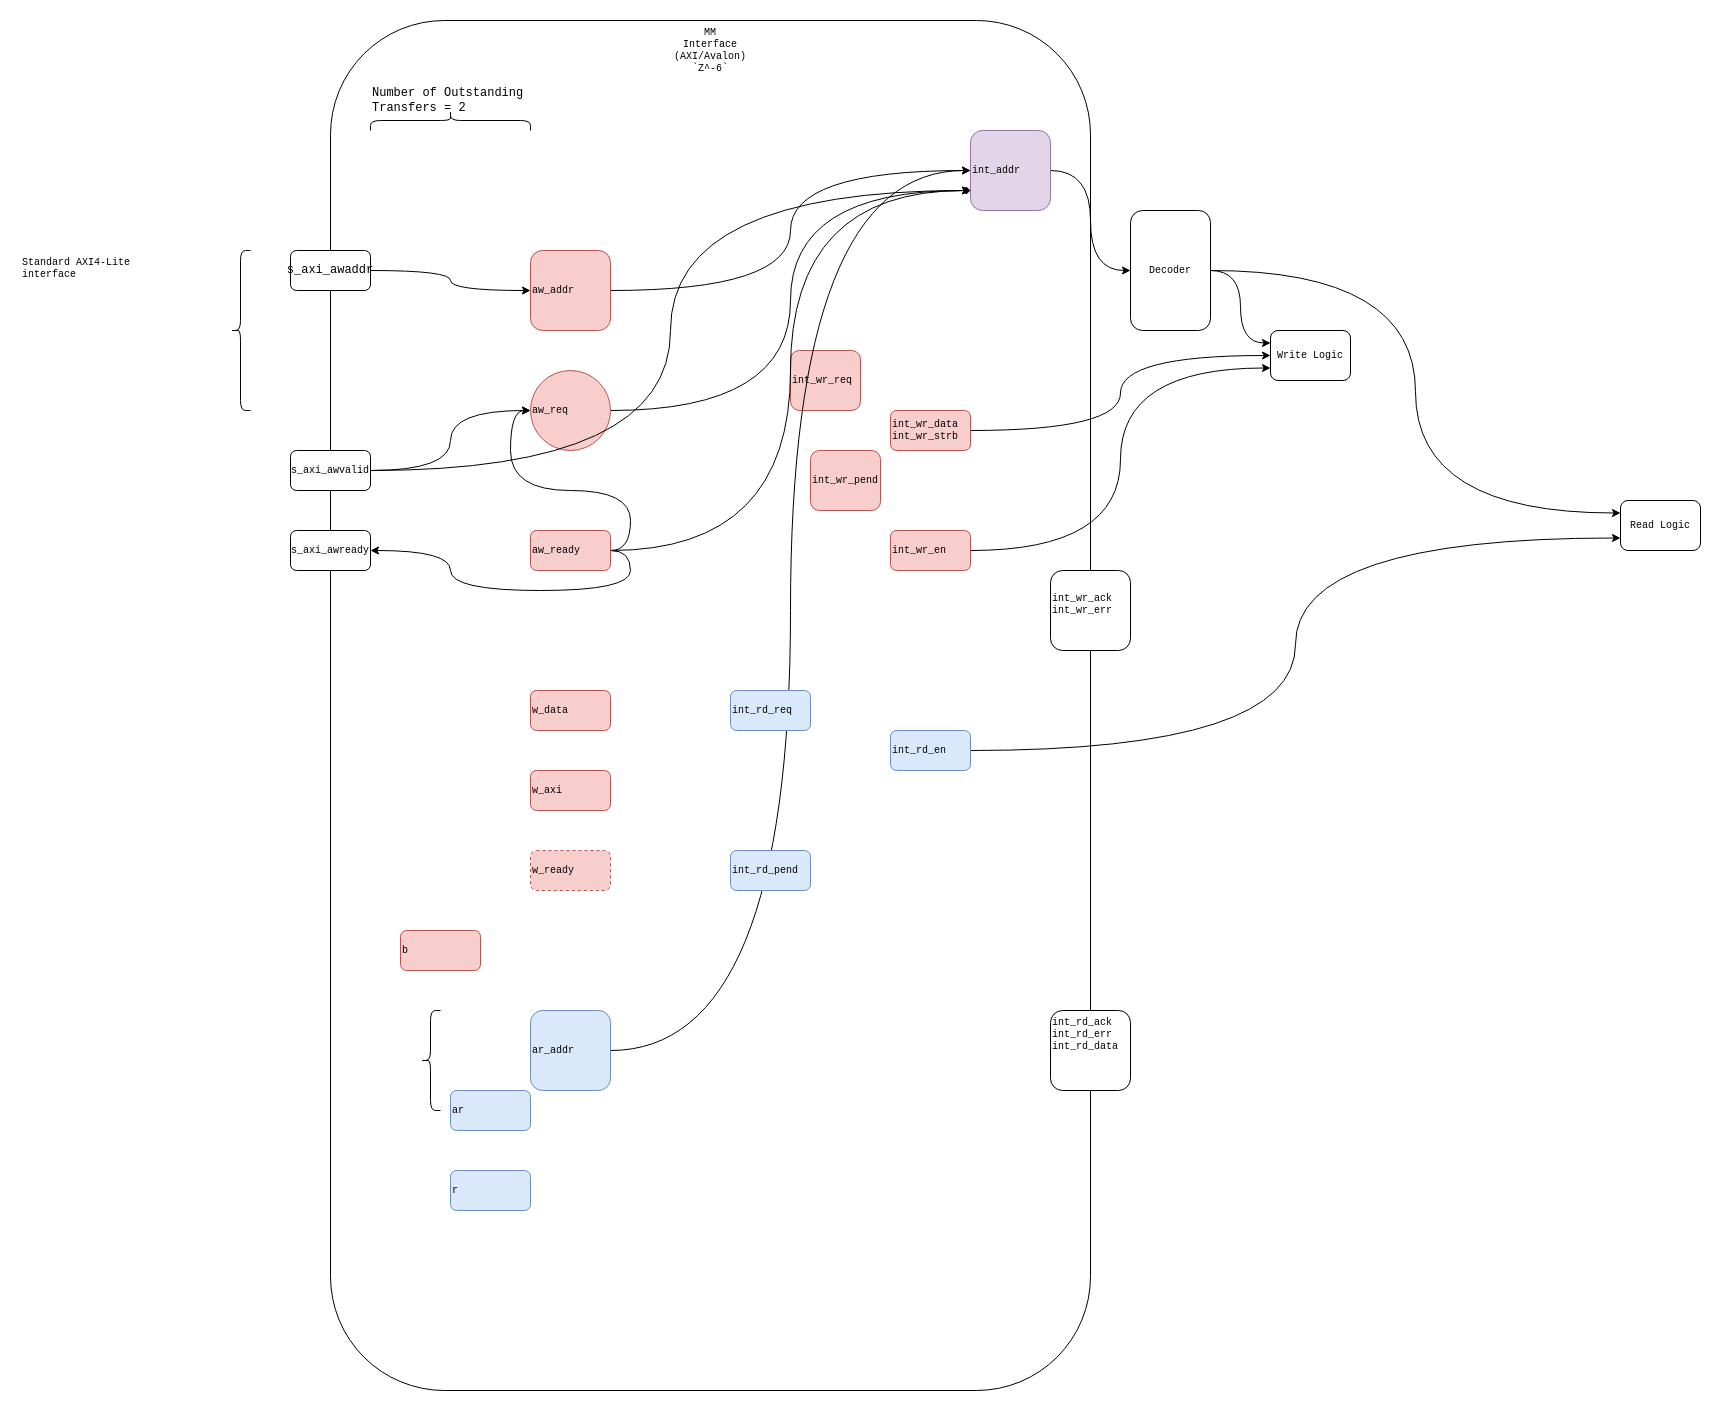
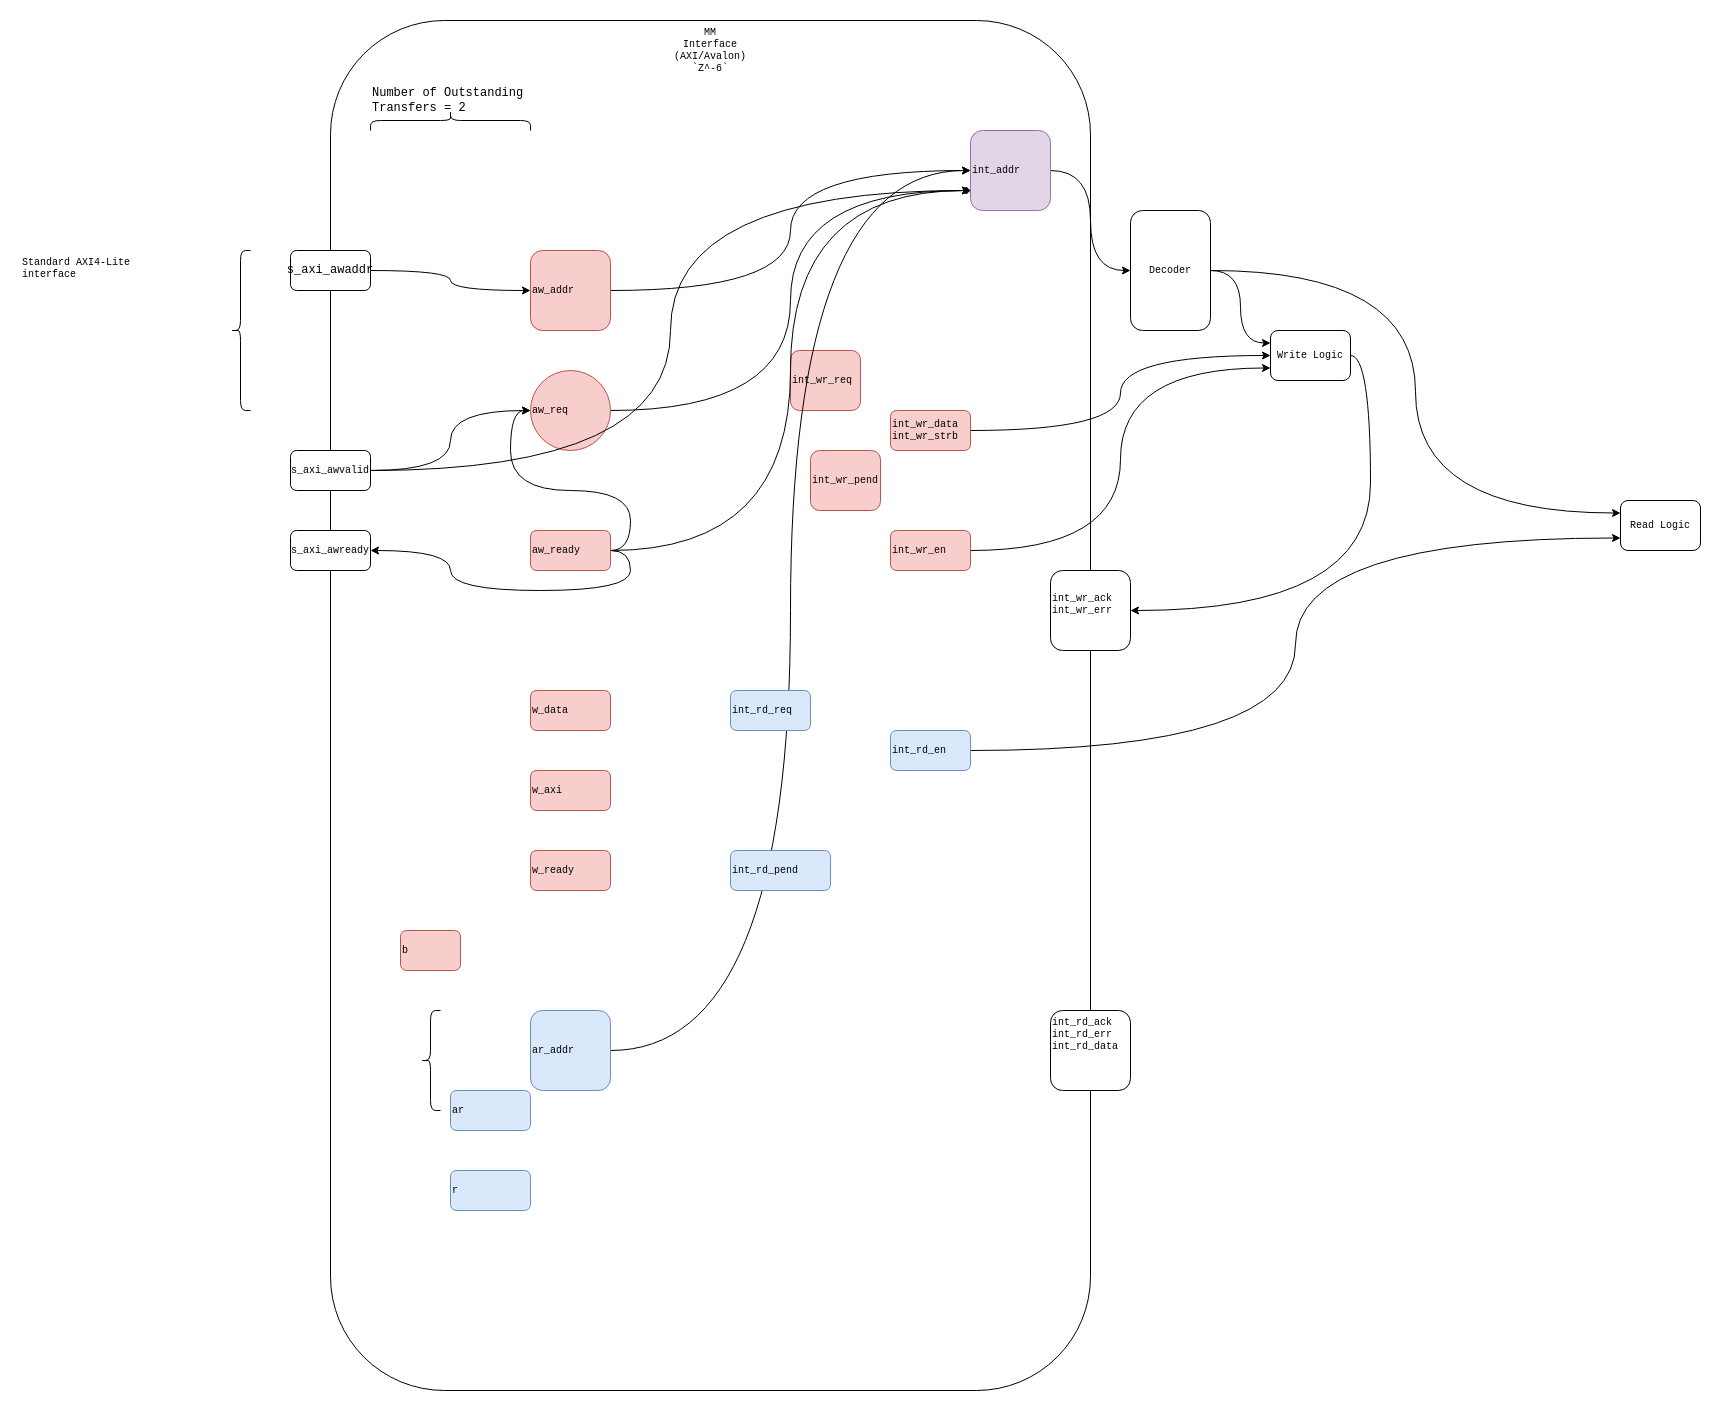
none -> (1340, 557)
(571, 871) -> (571, 871)
(771, 871) -> (781, 871)
(441, 951) -> (431, 951)
